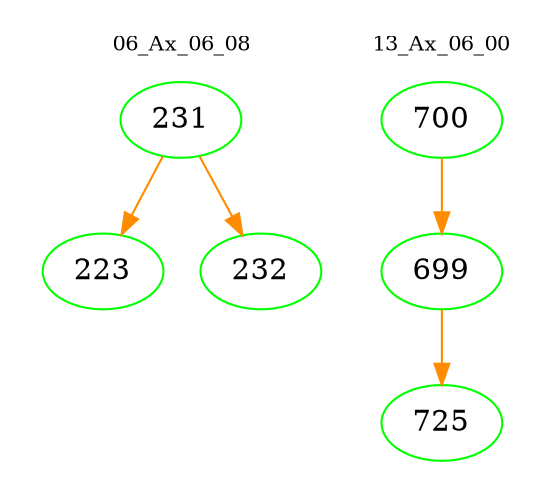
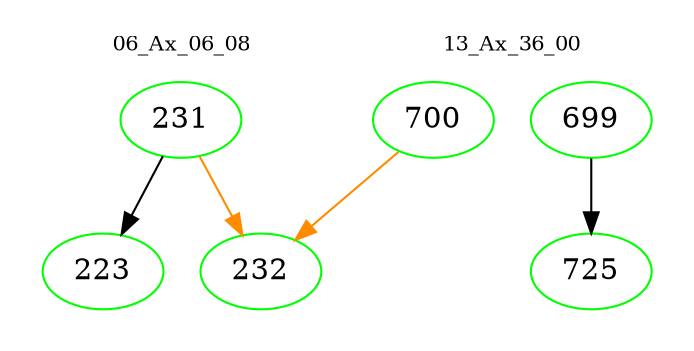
(442, 45) -> (512, 45)
(442, 185) -> (370, 176)
(147, 186) -> (147, 186)
(442, 337) -> (591, 185)
